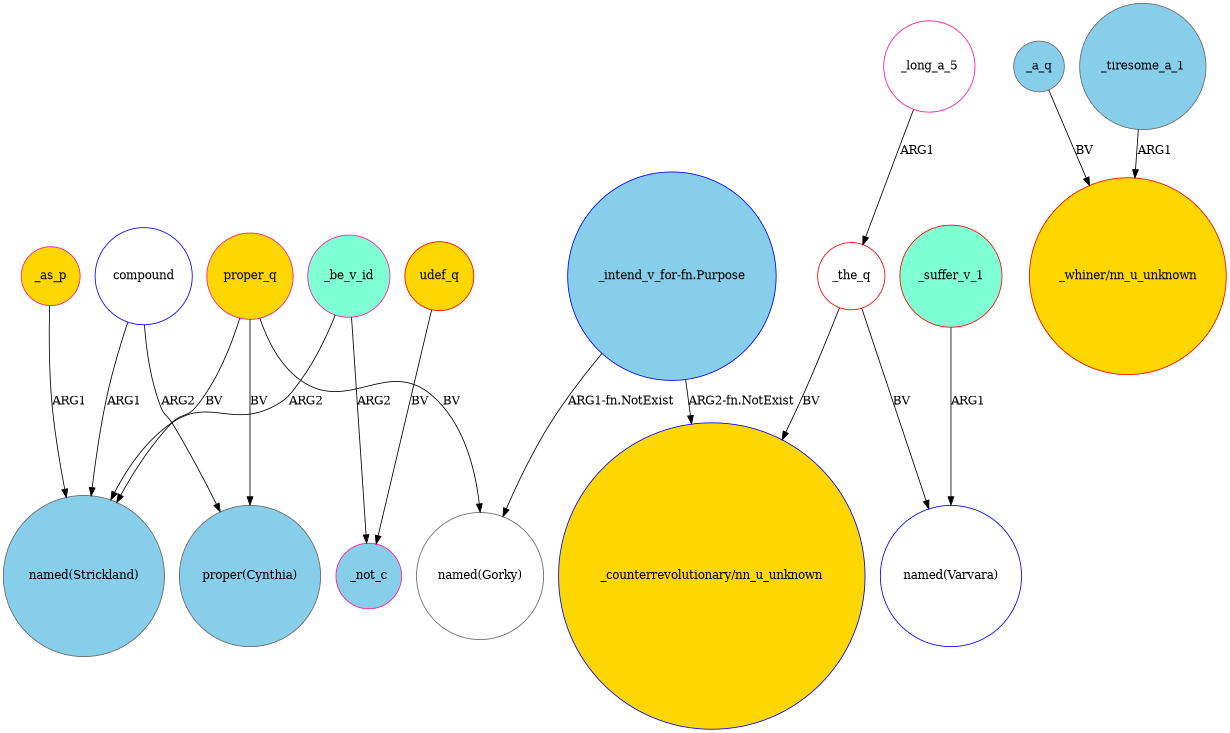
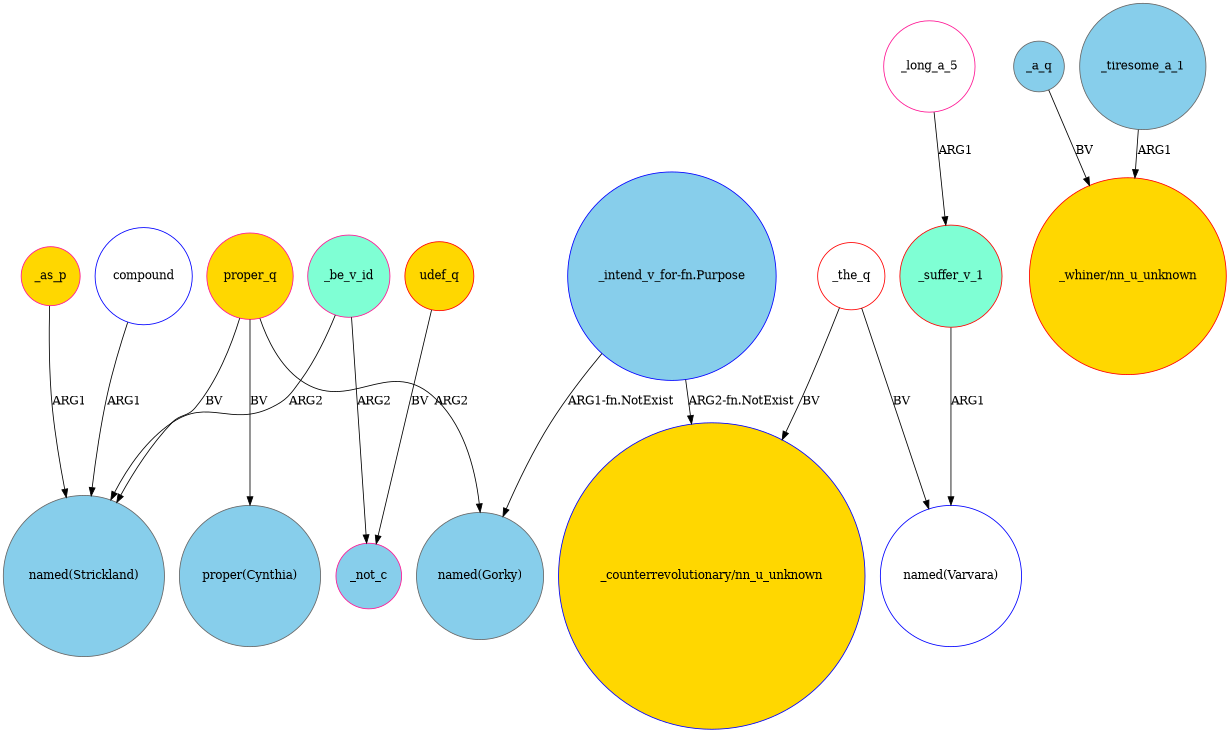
(890, 173) -> (940, 164)
(451, 402) -> (451, 402)
(169, 418) -> none
(480, 576) -> (480, 576)
